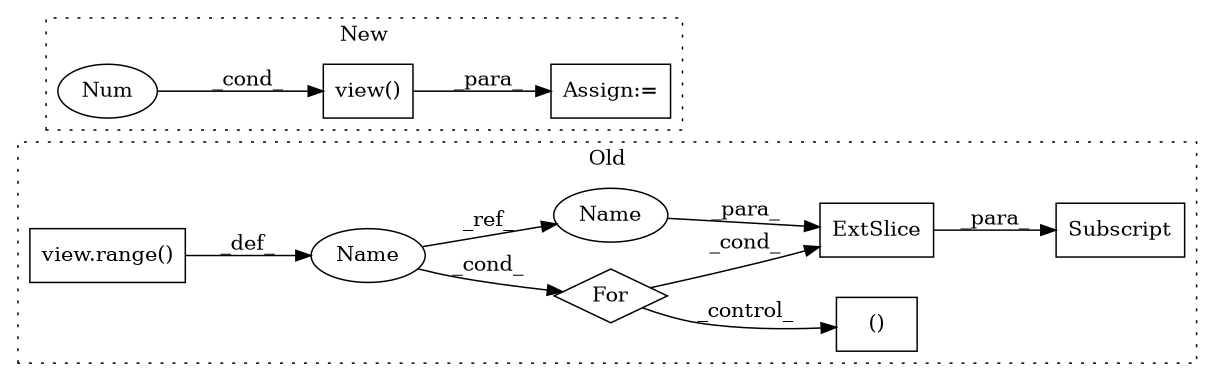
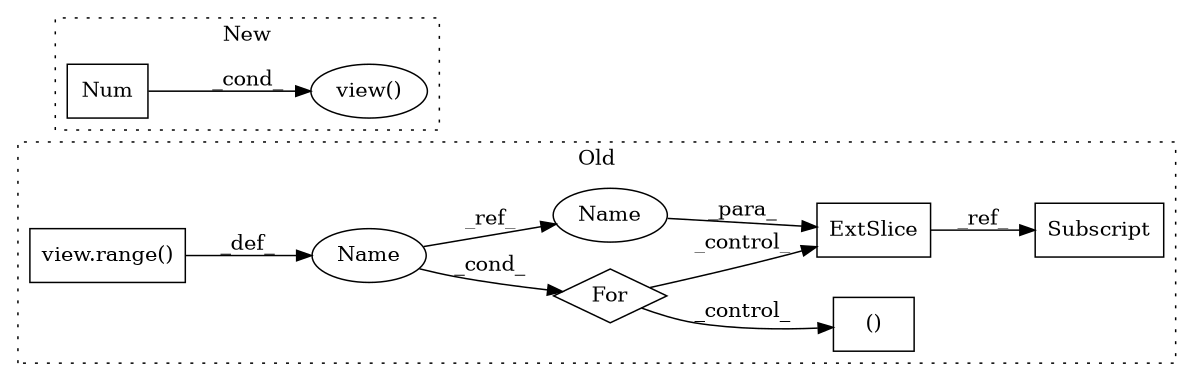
(108, 91) -> (108, 91)
(368, 91) -> (369, 91)
(611, 91) -> none
(995, 219) -> (983, 219)
(745, 243) -> (742, 243)
